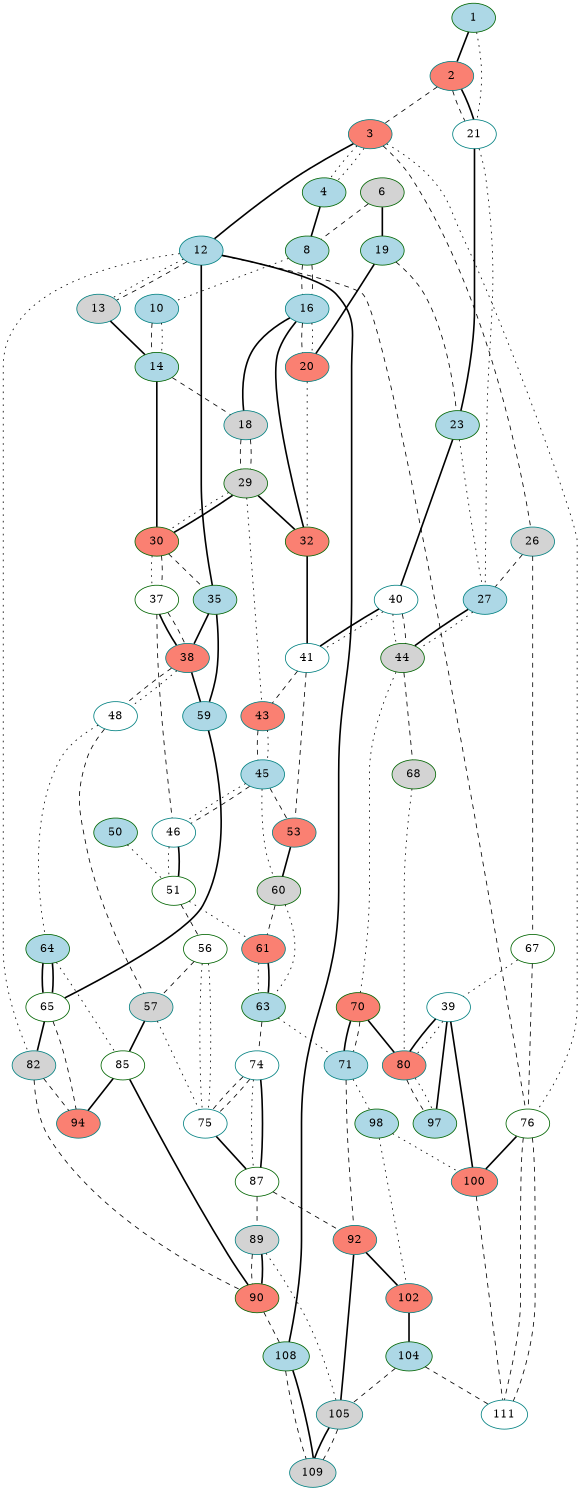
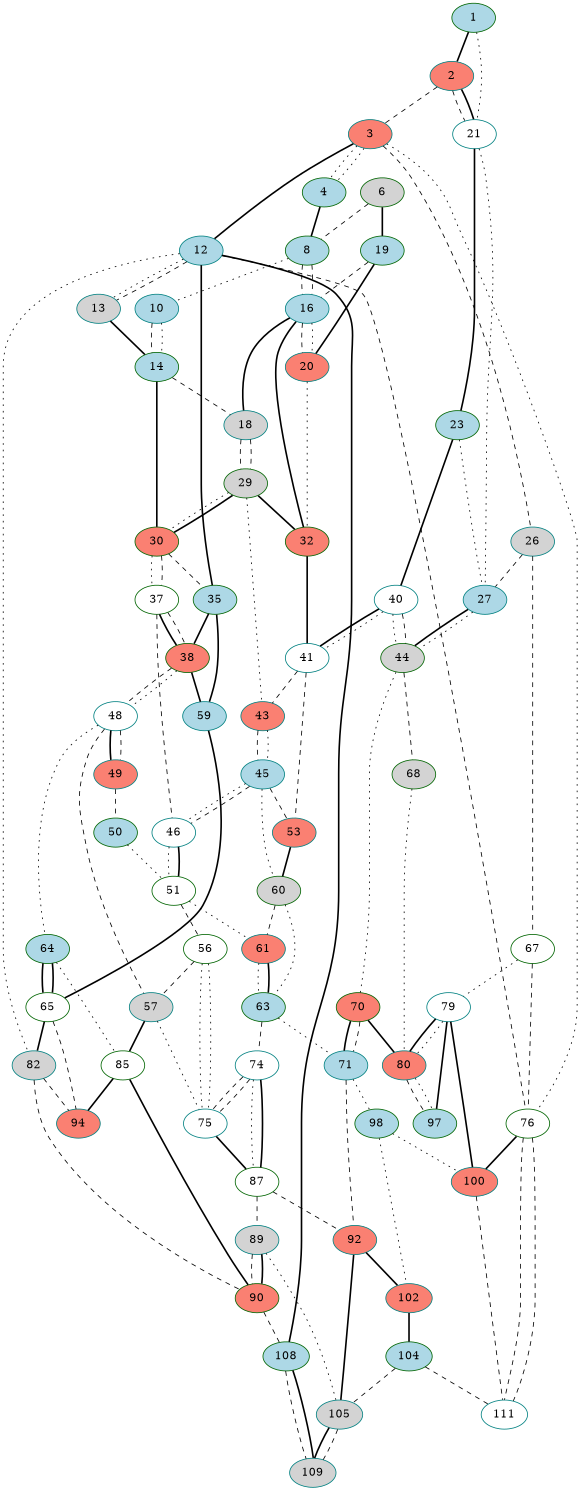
(440, 330) -> (345, 280)
(188, 658) -> (188, 658)
none -> (116, 774)
(449, 1007) -> (449, 1007)
